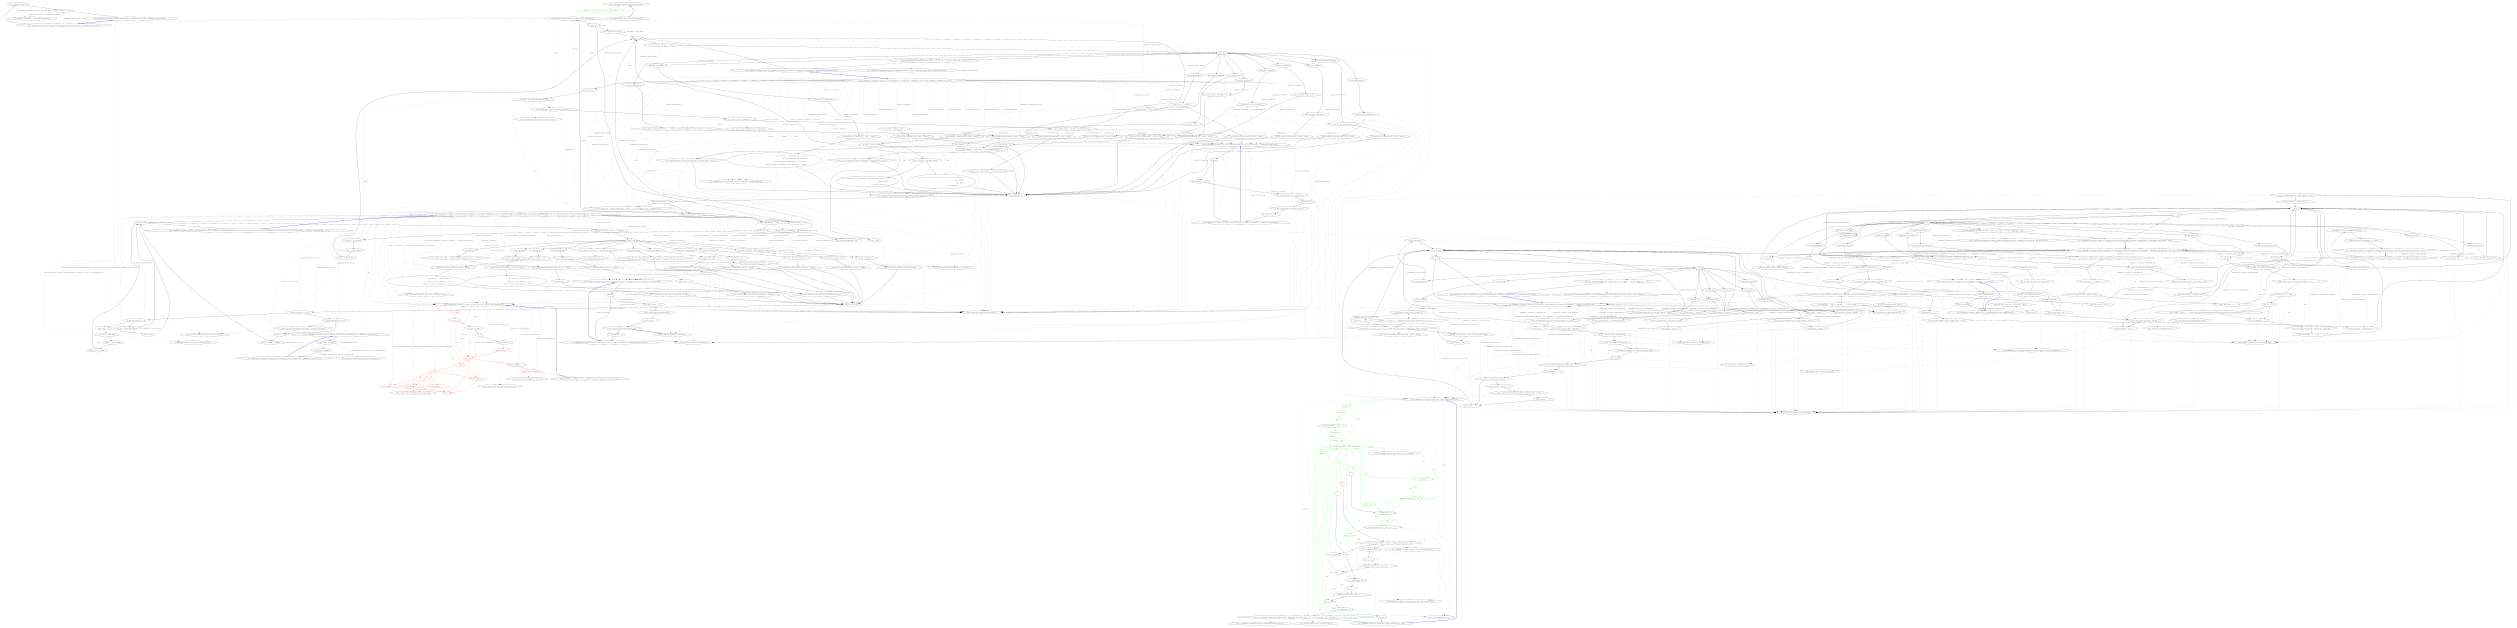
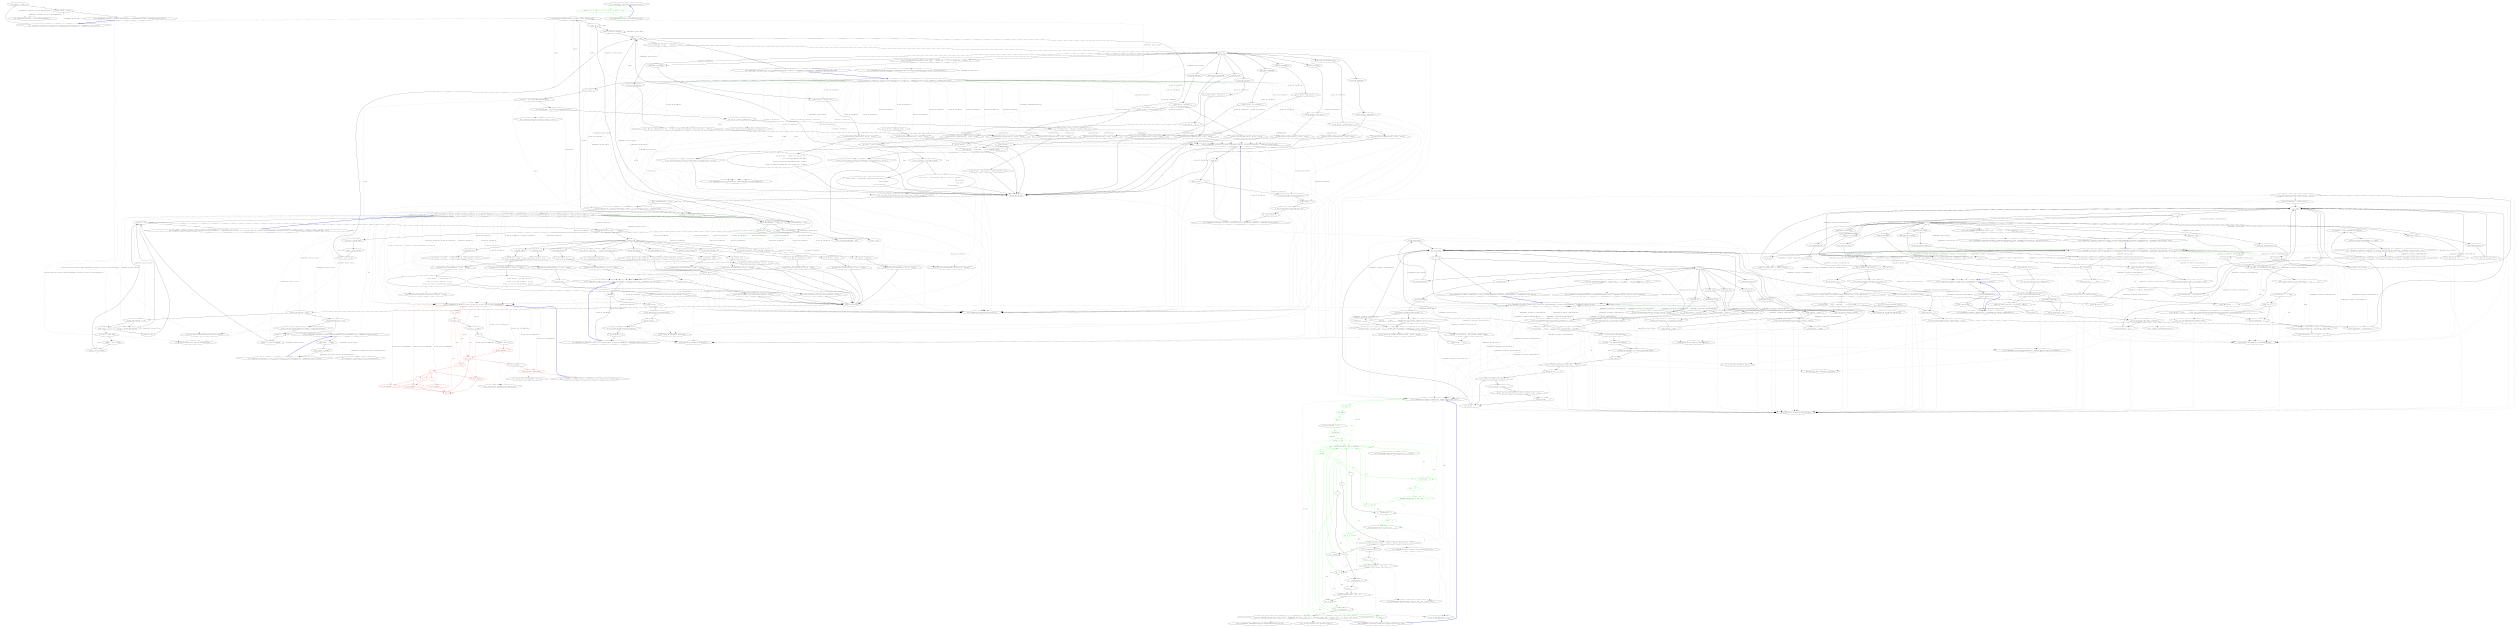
(646, 331) -> (646, 331)
(413, 393) -> none
